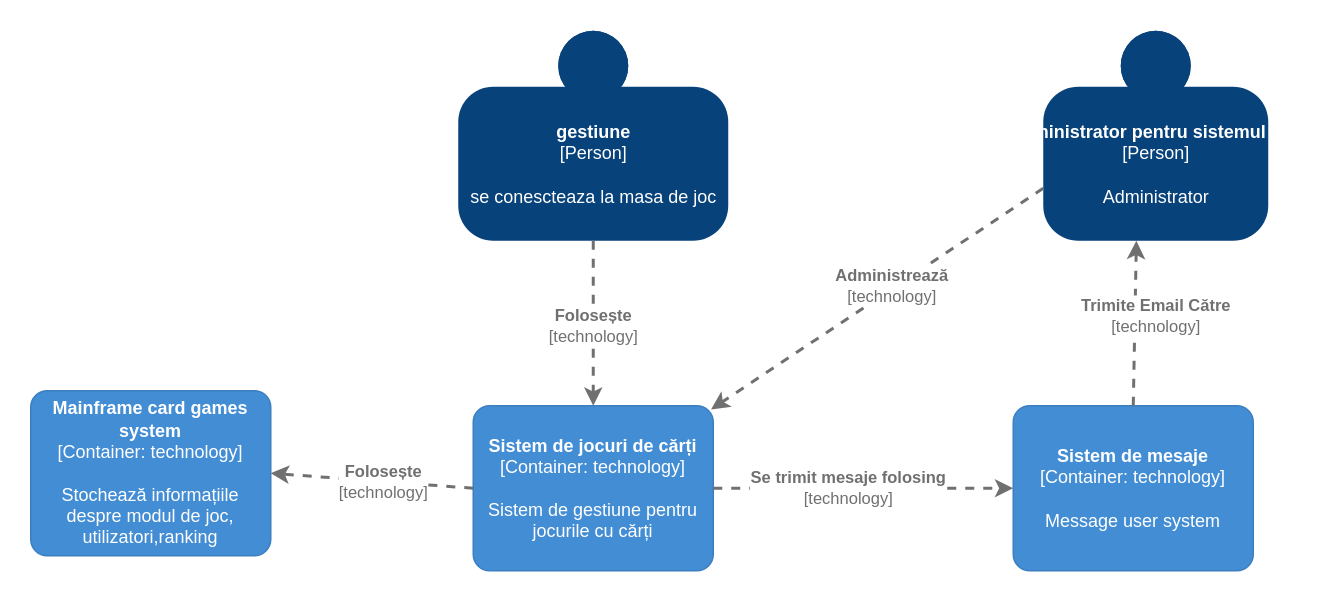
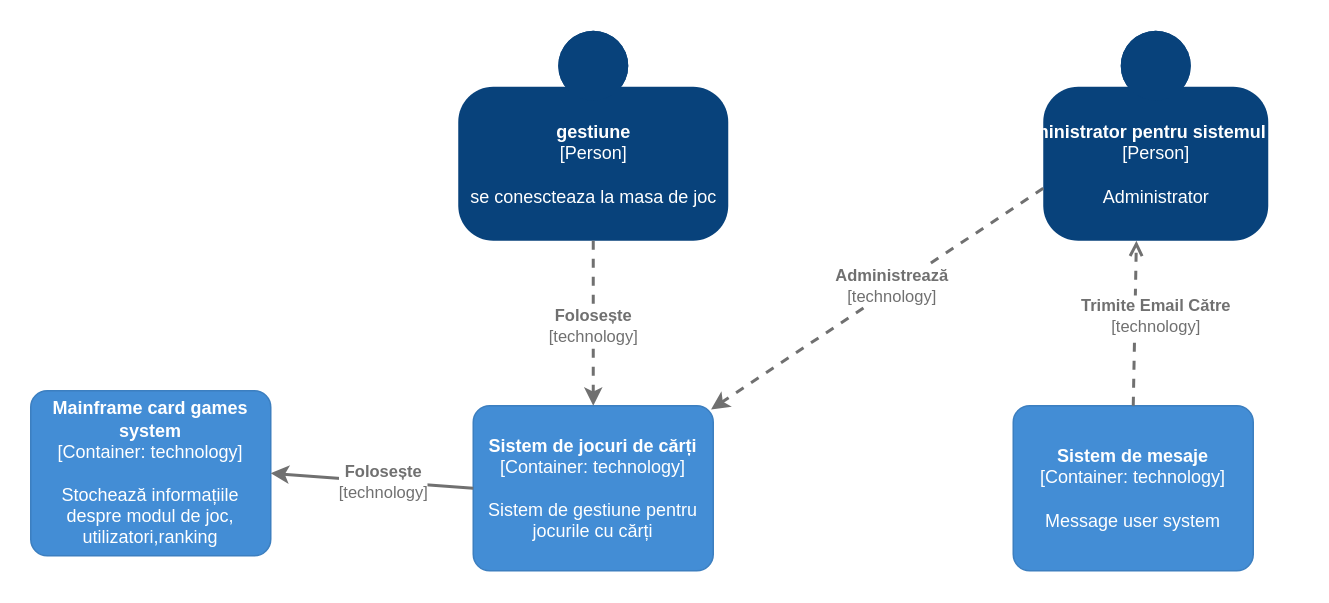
(1136, 255) -> (1136, 252)
(316, 477) -> (316, 477)
(973, 488) -> none
